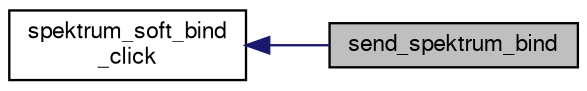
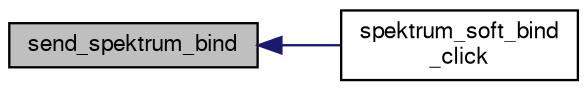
(299, 45) -> (311, 45)
